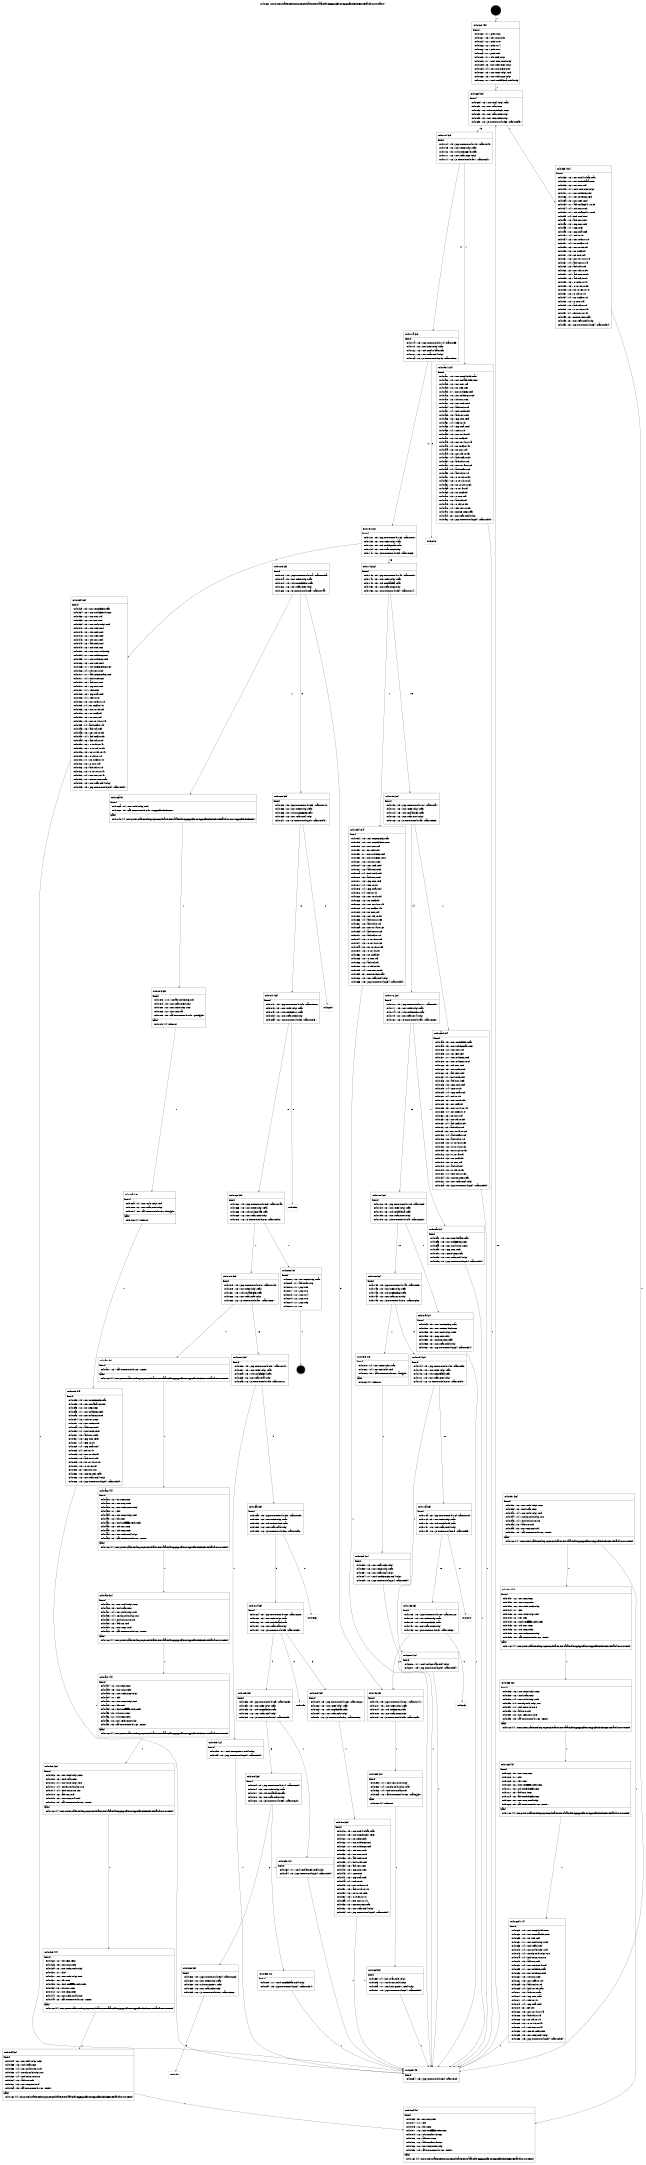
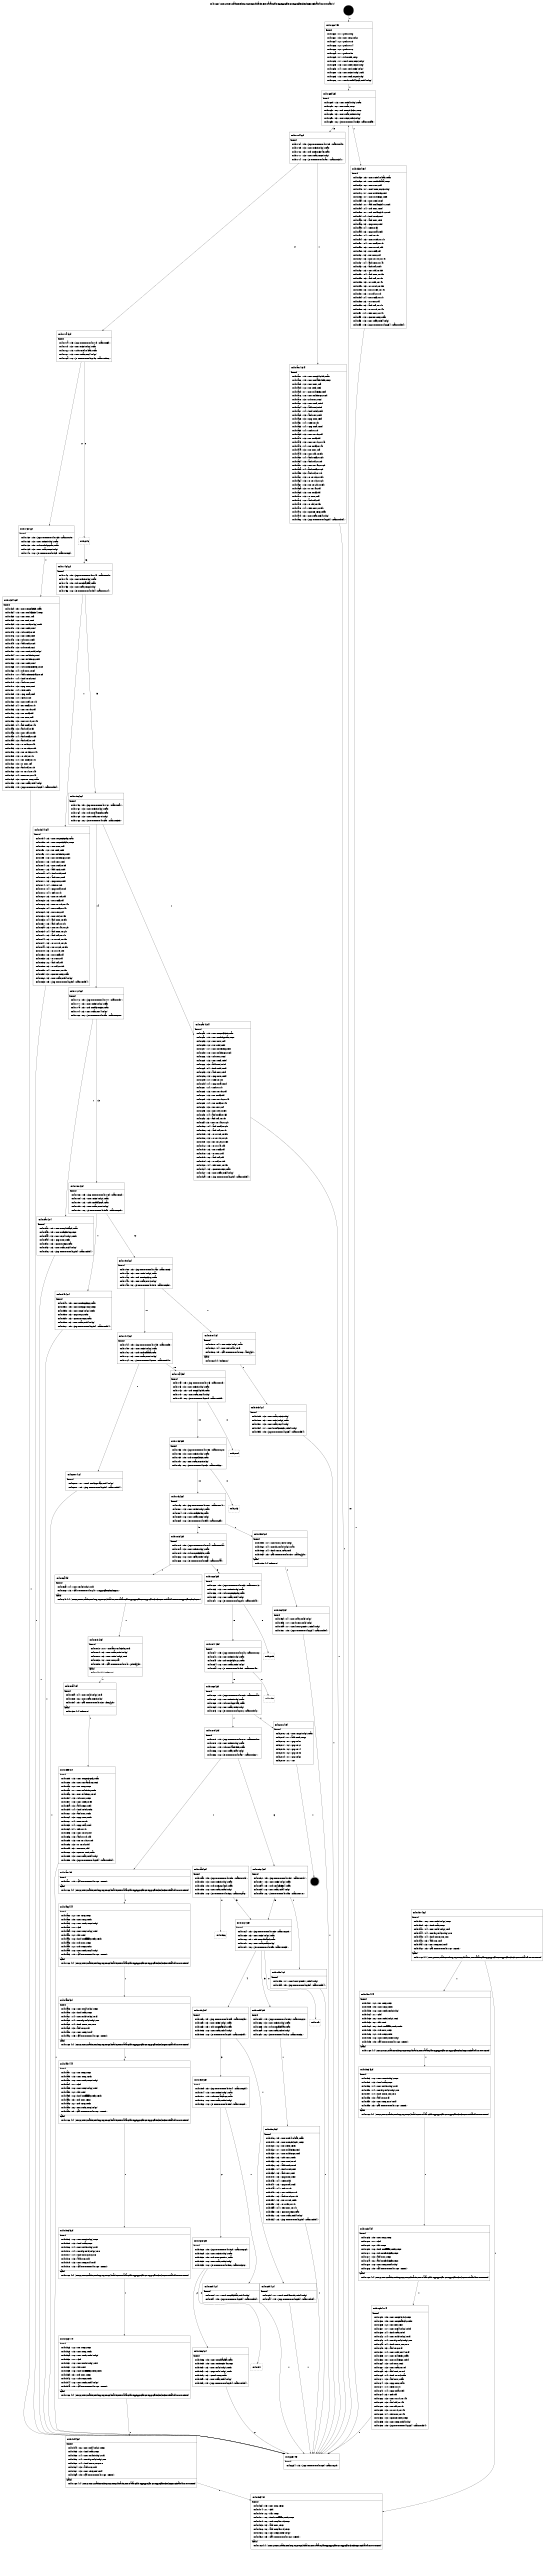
(389, 559) -> (84, 553)
(340, 1146) -> (198, 1528)
(268, 1444) -> (272, 1908)
none -> (220, 2367)
